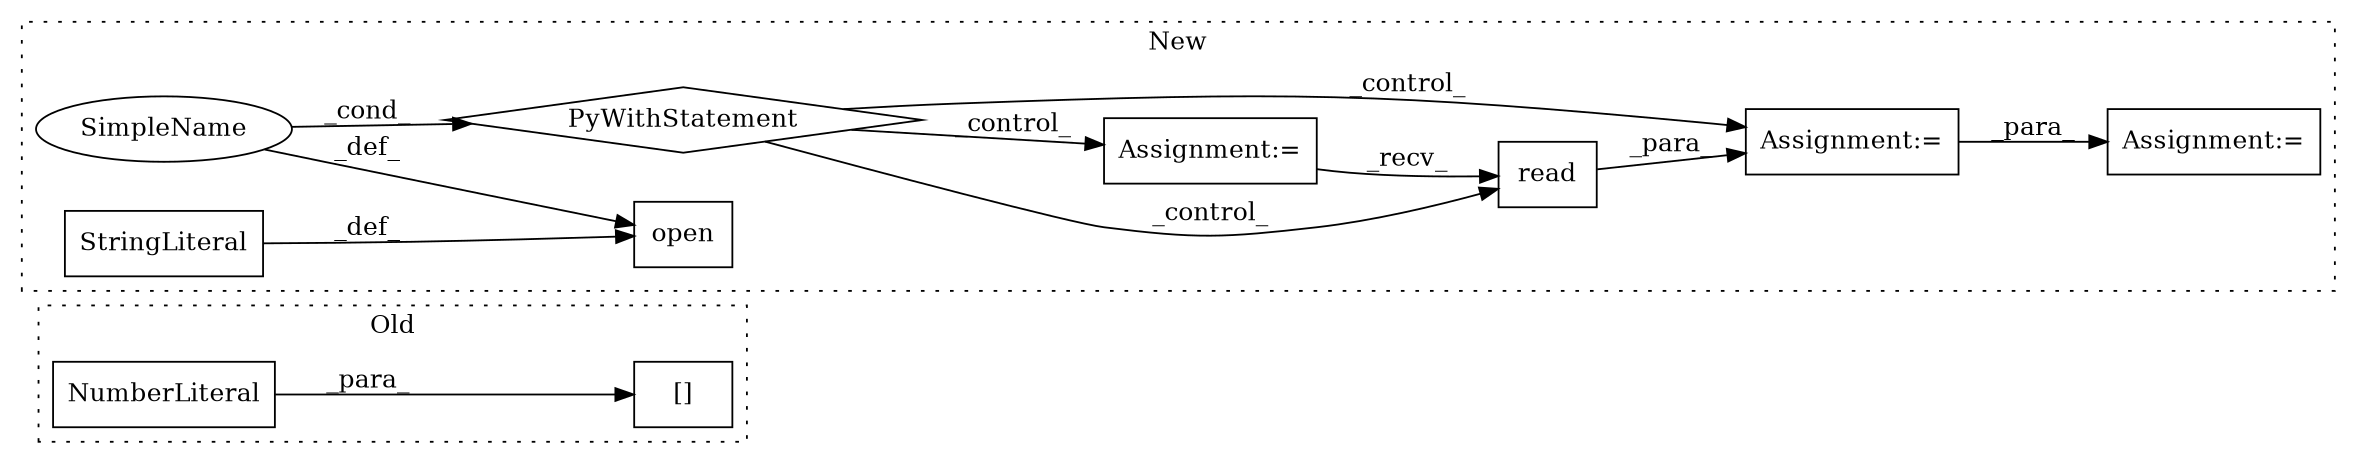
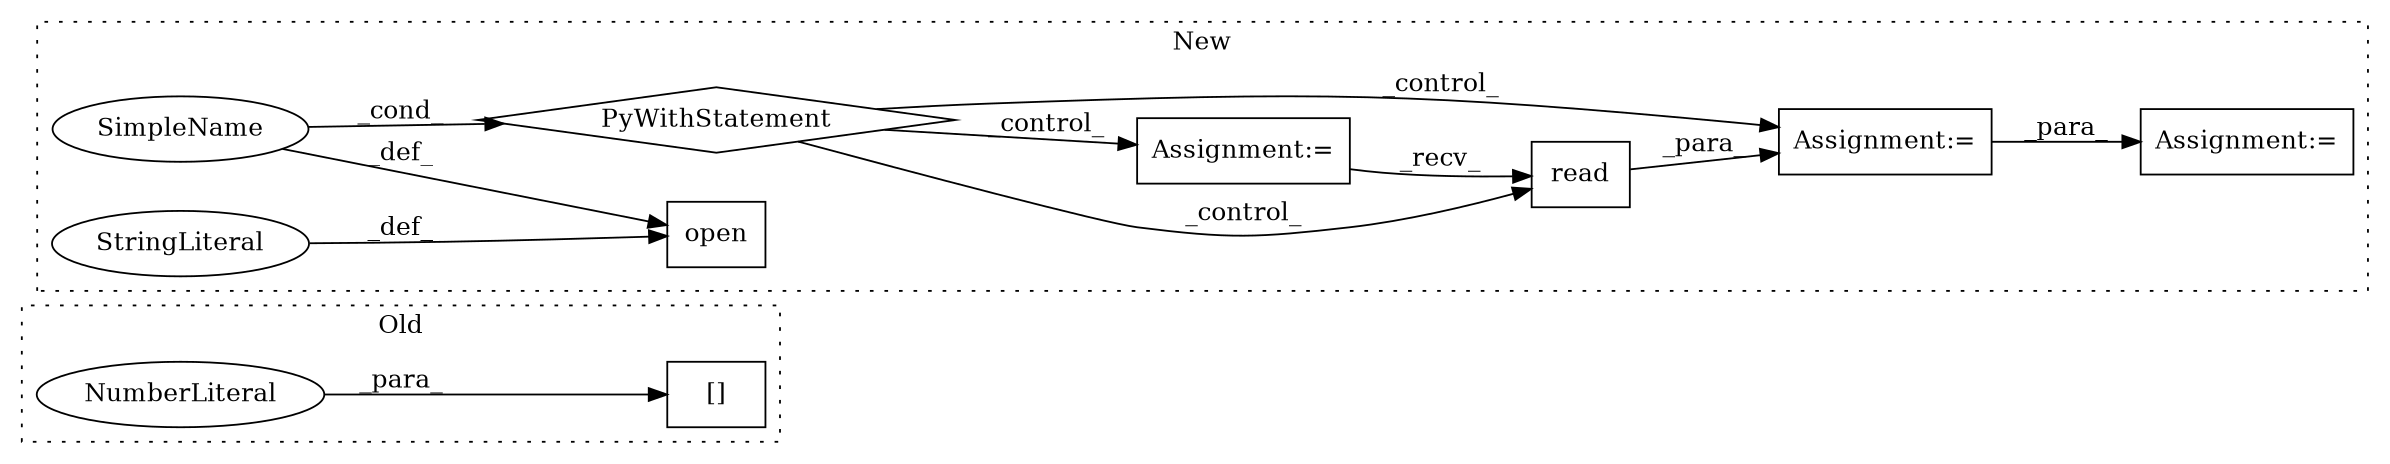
(164, 244) -> (181, 244)
(164, 395) -> (181, 395)
